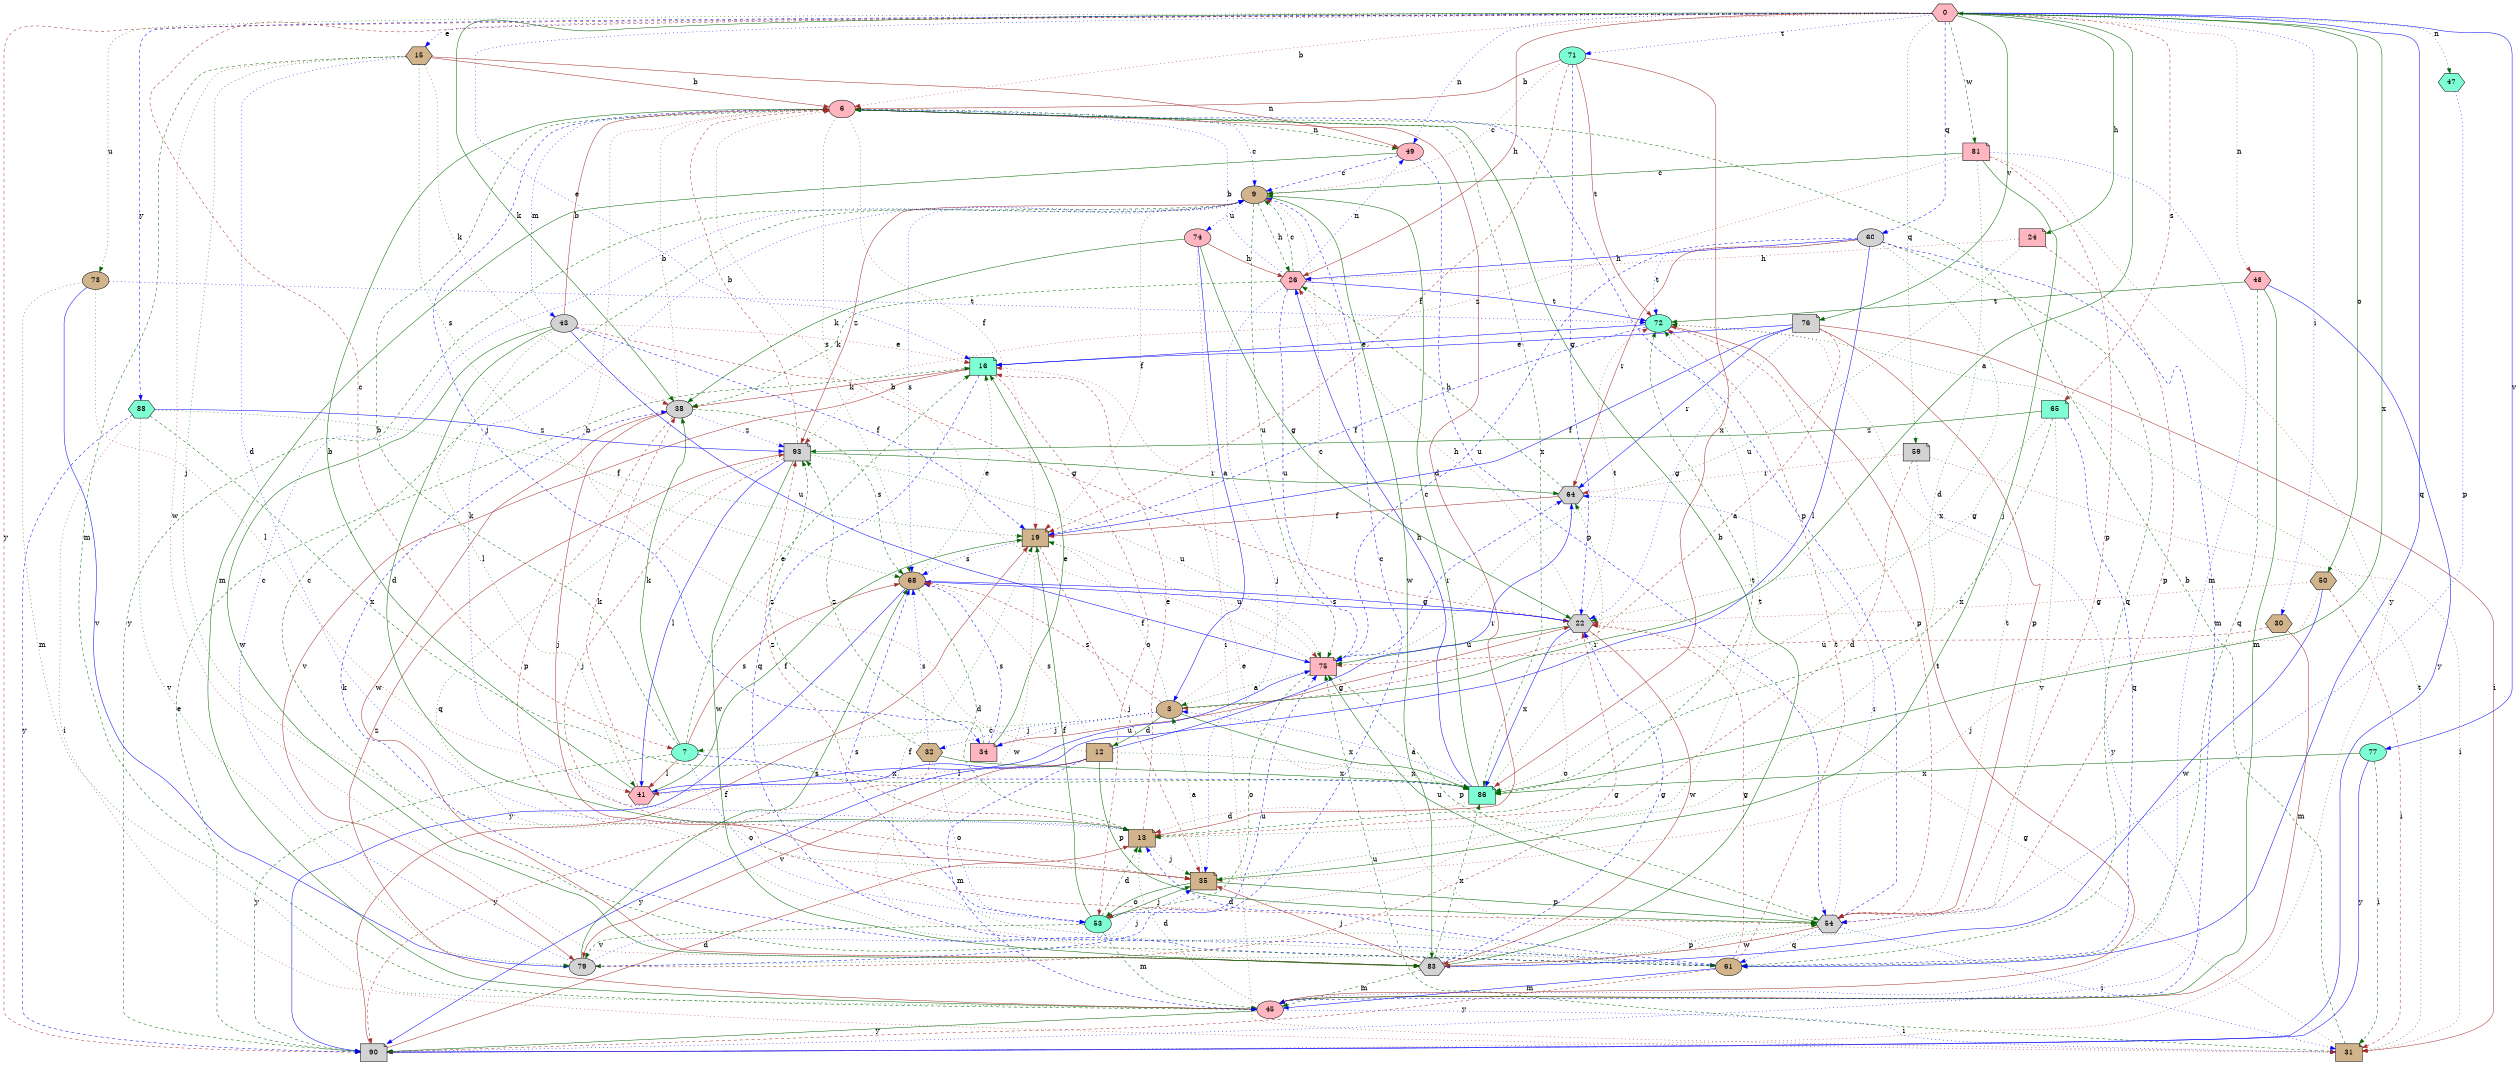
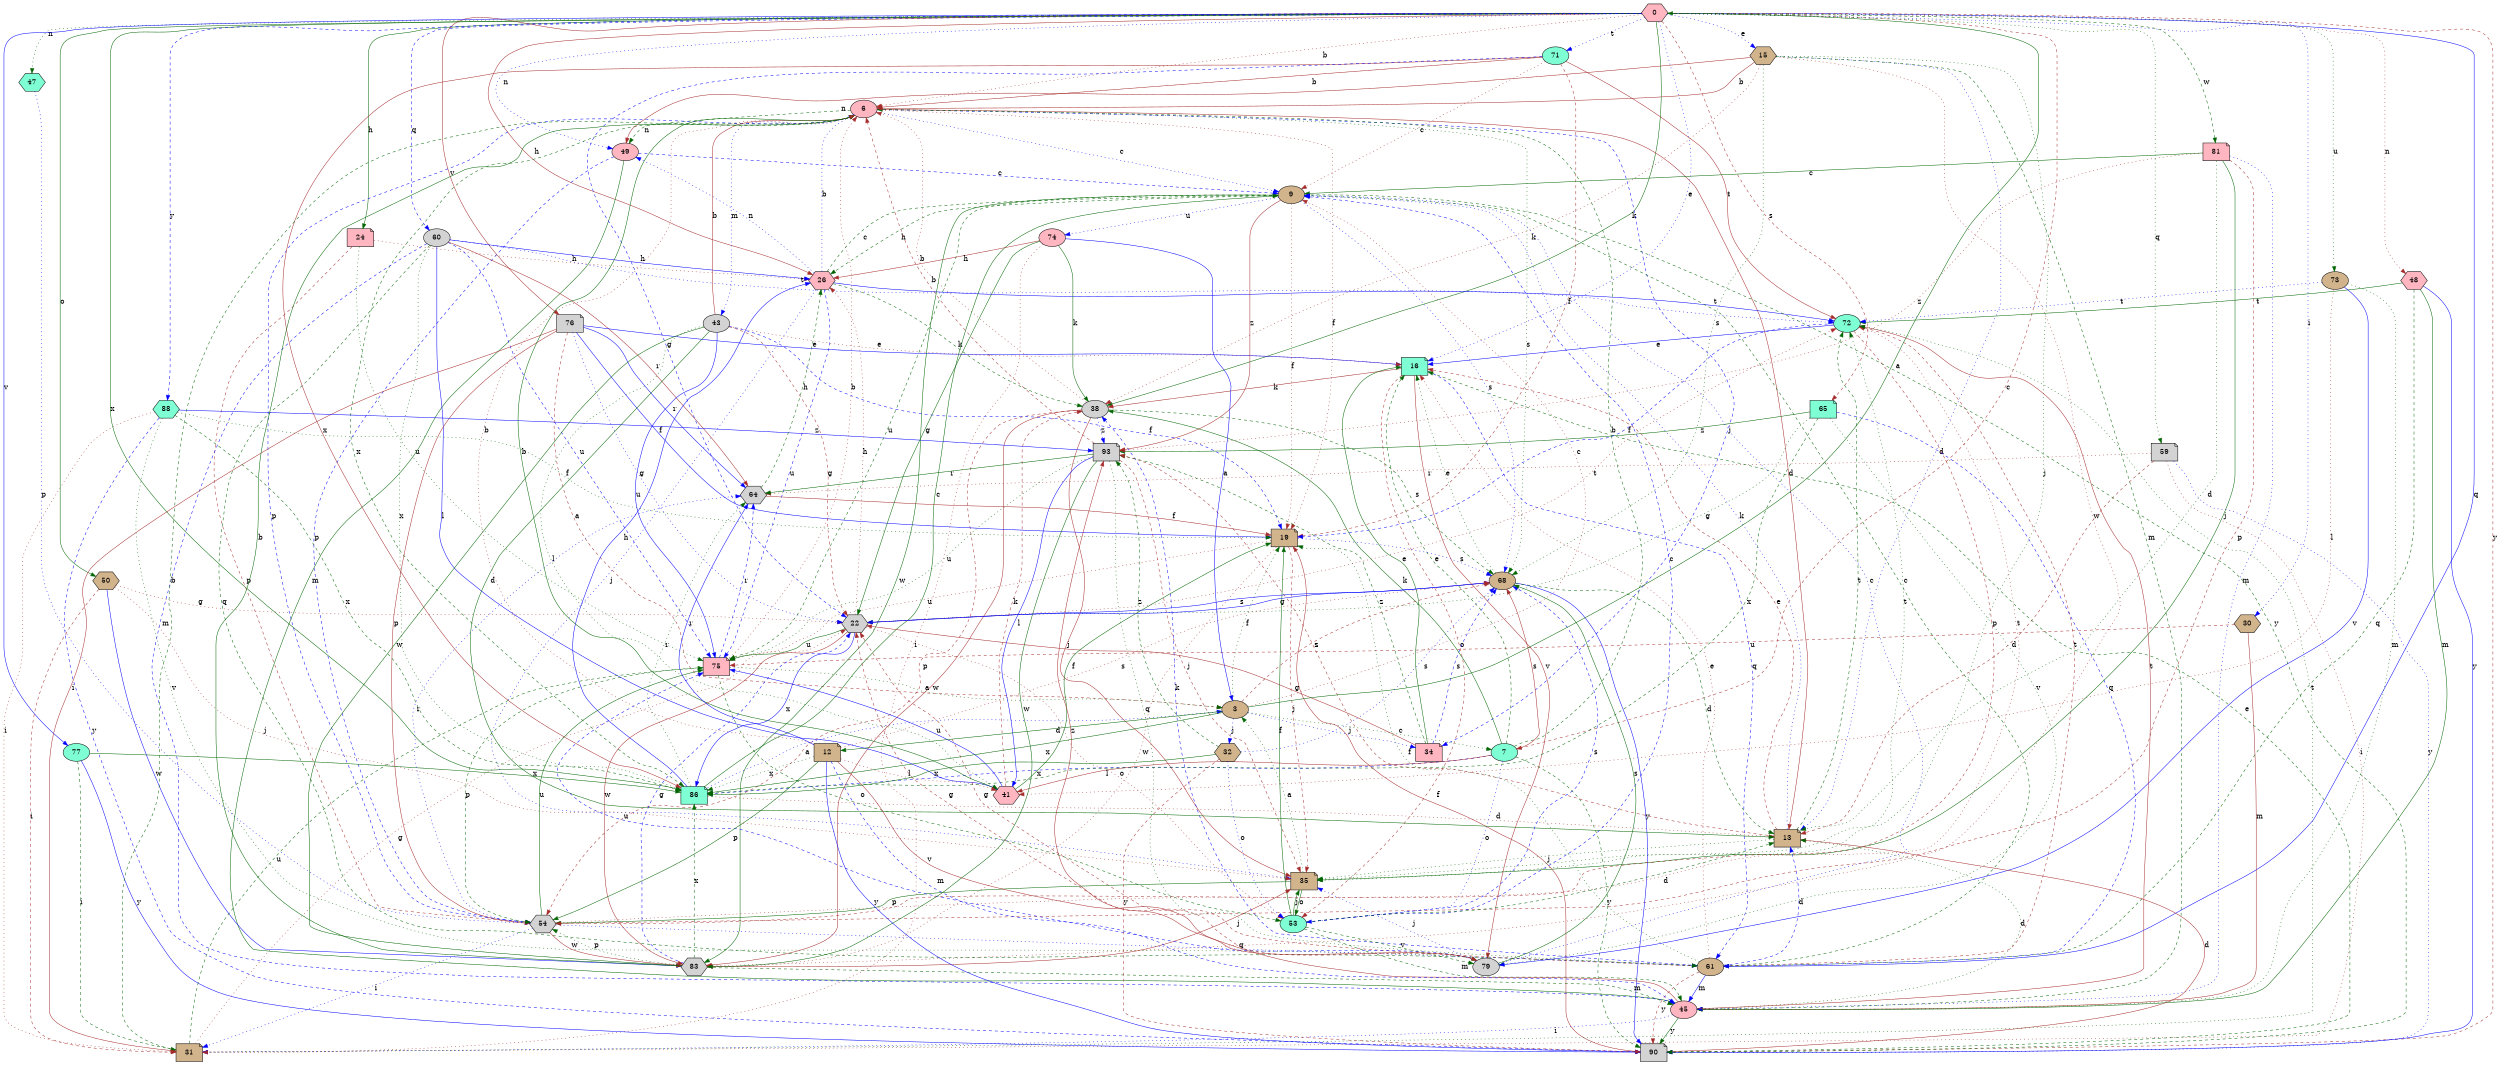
(2002, 204) -> (692, 25)
(1847, 1038) -> none
